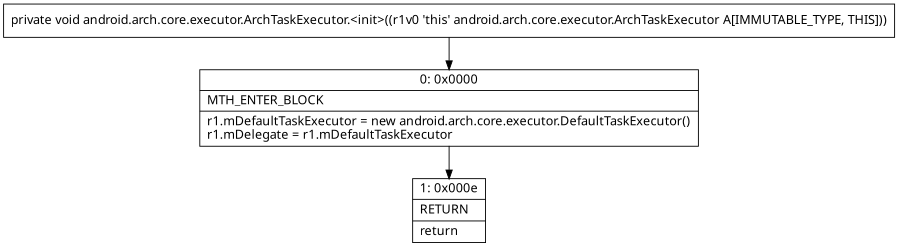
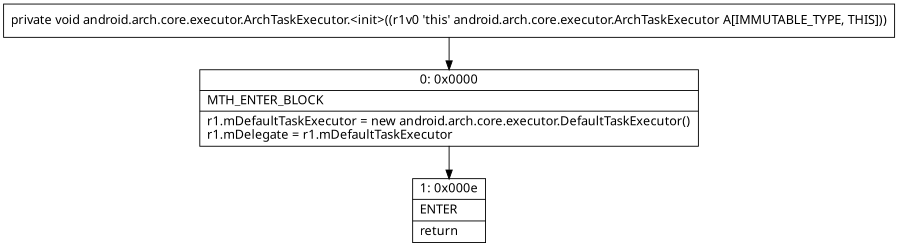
(445, 210) -> (439, 210)
